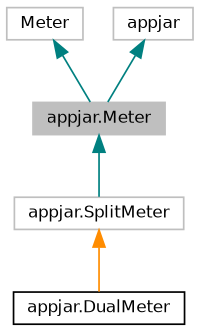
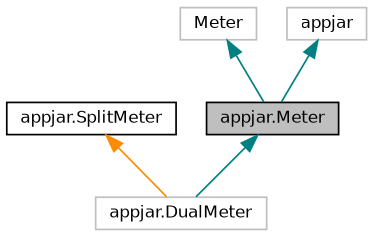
(99, 119) -> (273, 119)
(99, 175) -> (221, 172)
(99, 213) -> (91, 119)
(99, 308) -> (181, 213)
